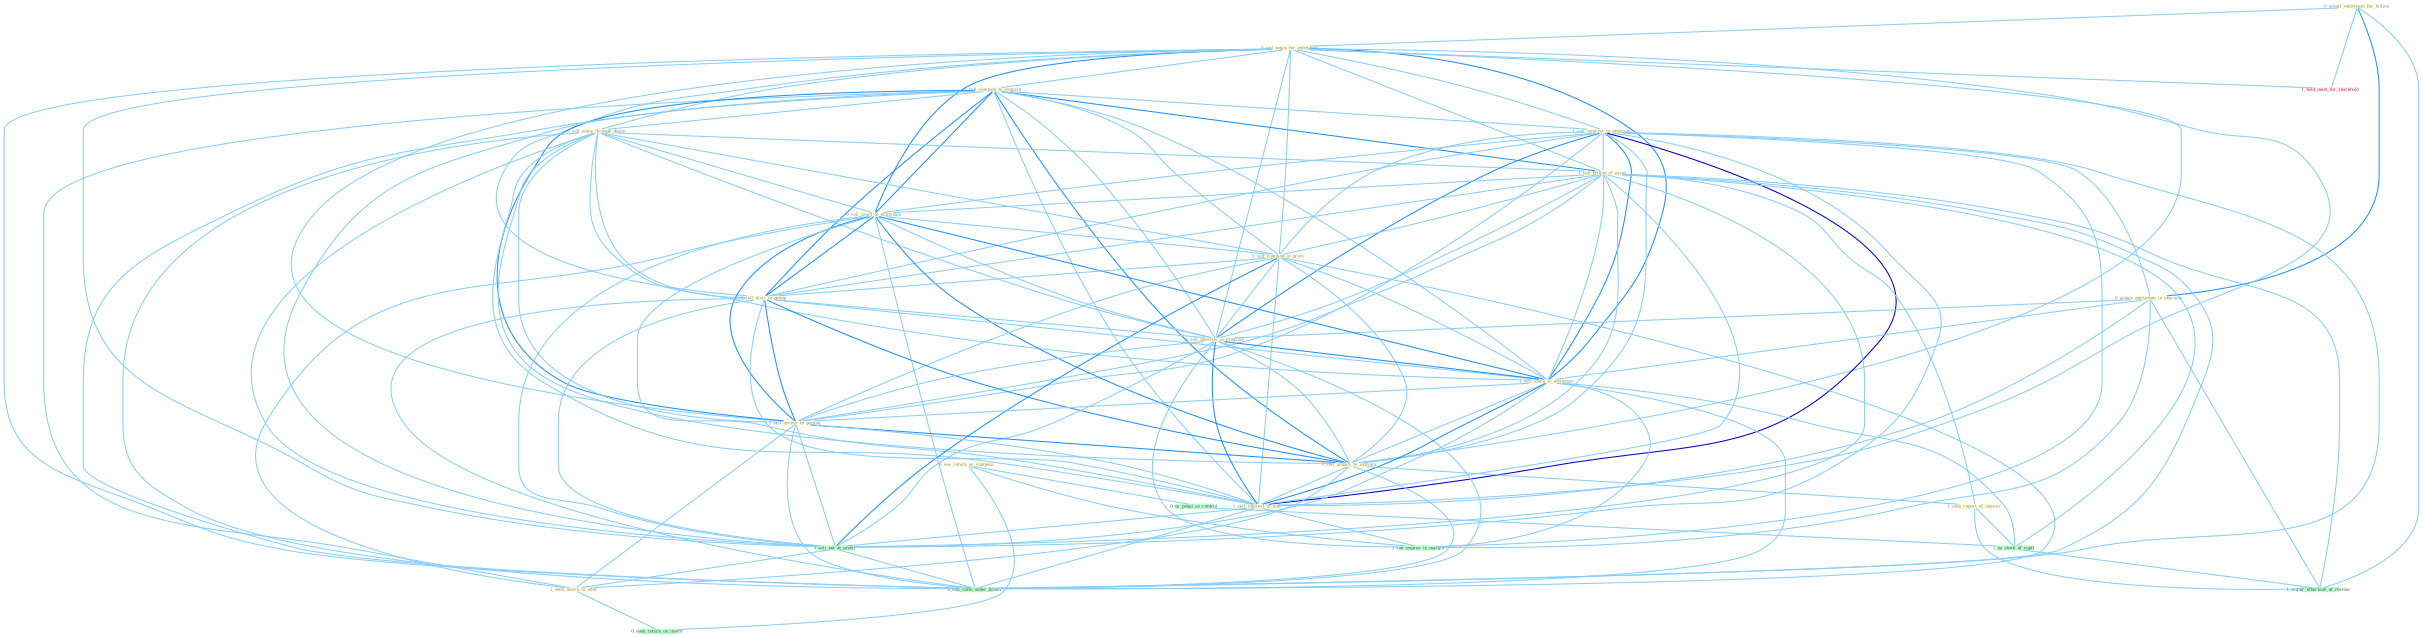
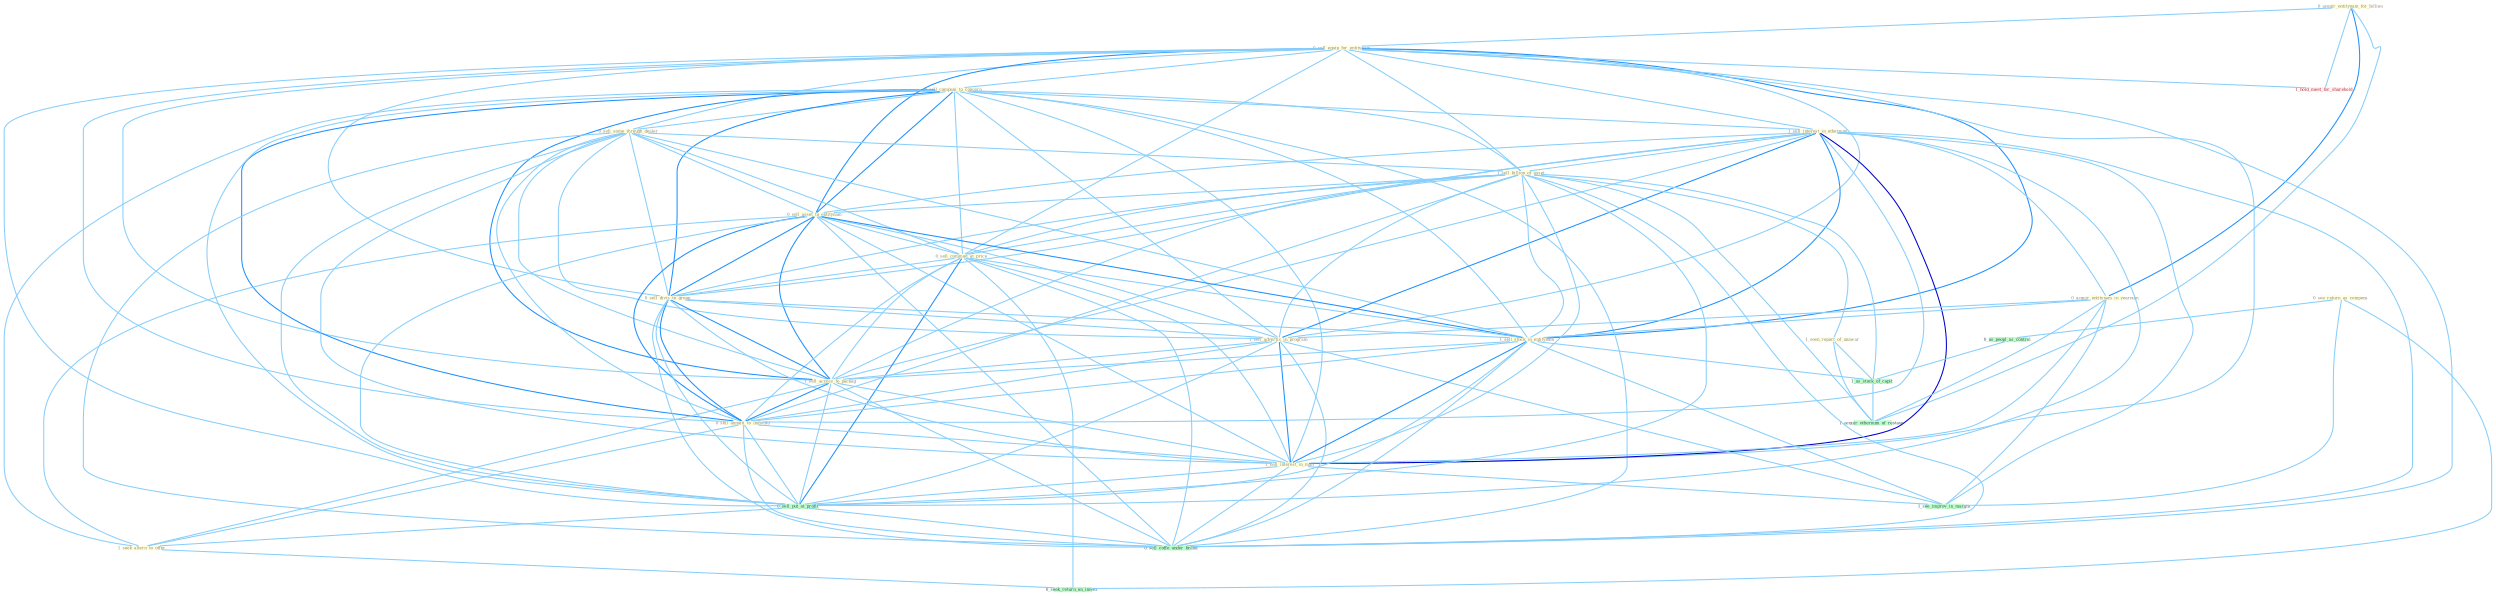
(1299, 131) -> (1393, 118)
(1247, 298) -> (1070, 403)
(1382, 360) -> none
(1603, 482) -> (771, 465)
